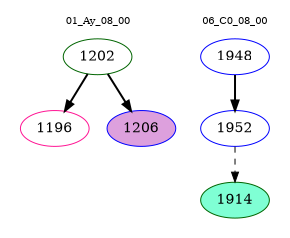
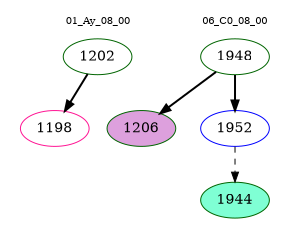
(235, 57) -> (235, 57)
(117, 88) -> (198, 85)
(55, 128) -> (55, 128)
(141, 128) -> (141, 128)
(235, 200) -> (235, 200)
